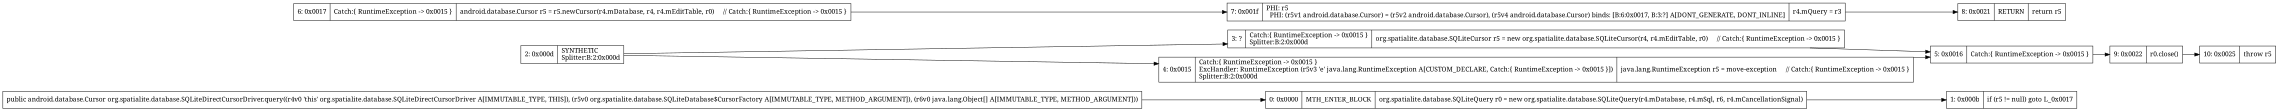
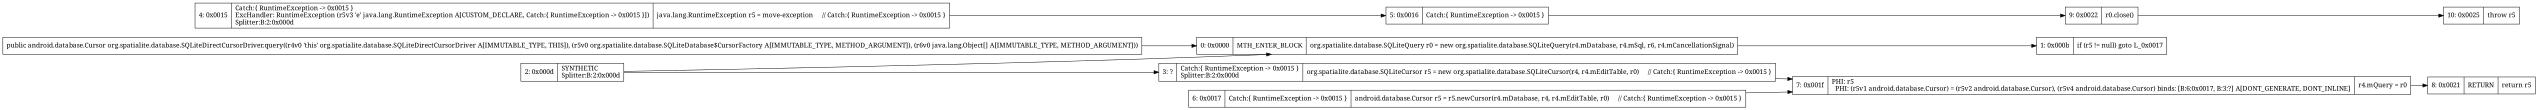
(1817, 12) -> (2383, 85)
(1868, 50) -> (1782, 79)
(889, 60) -> (945, 65)
